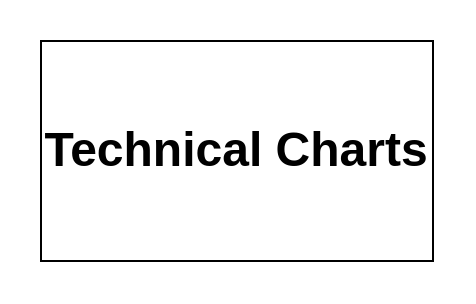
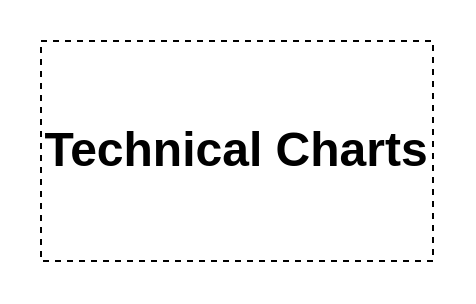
(237, 151) -> (237, 151)
